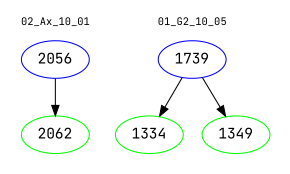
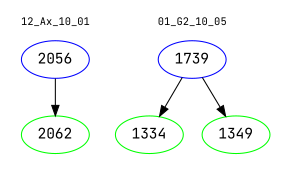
(56, 22) -> (56, 22)
